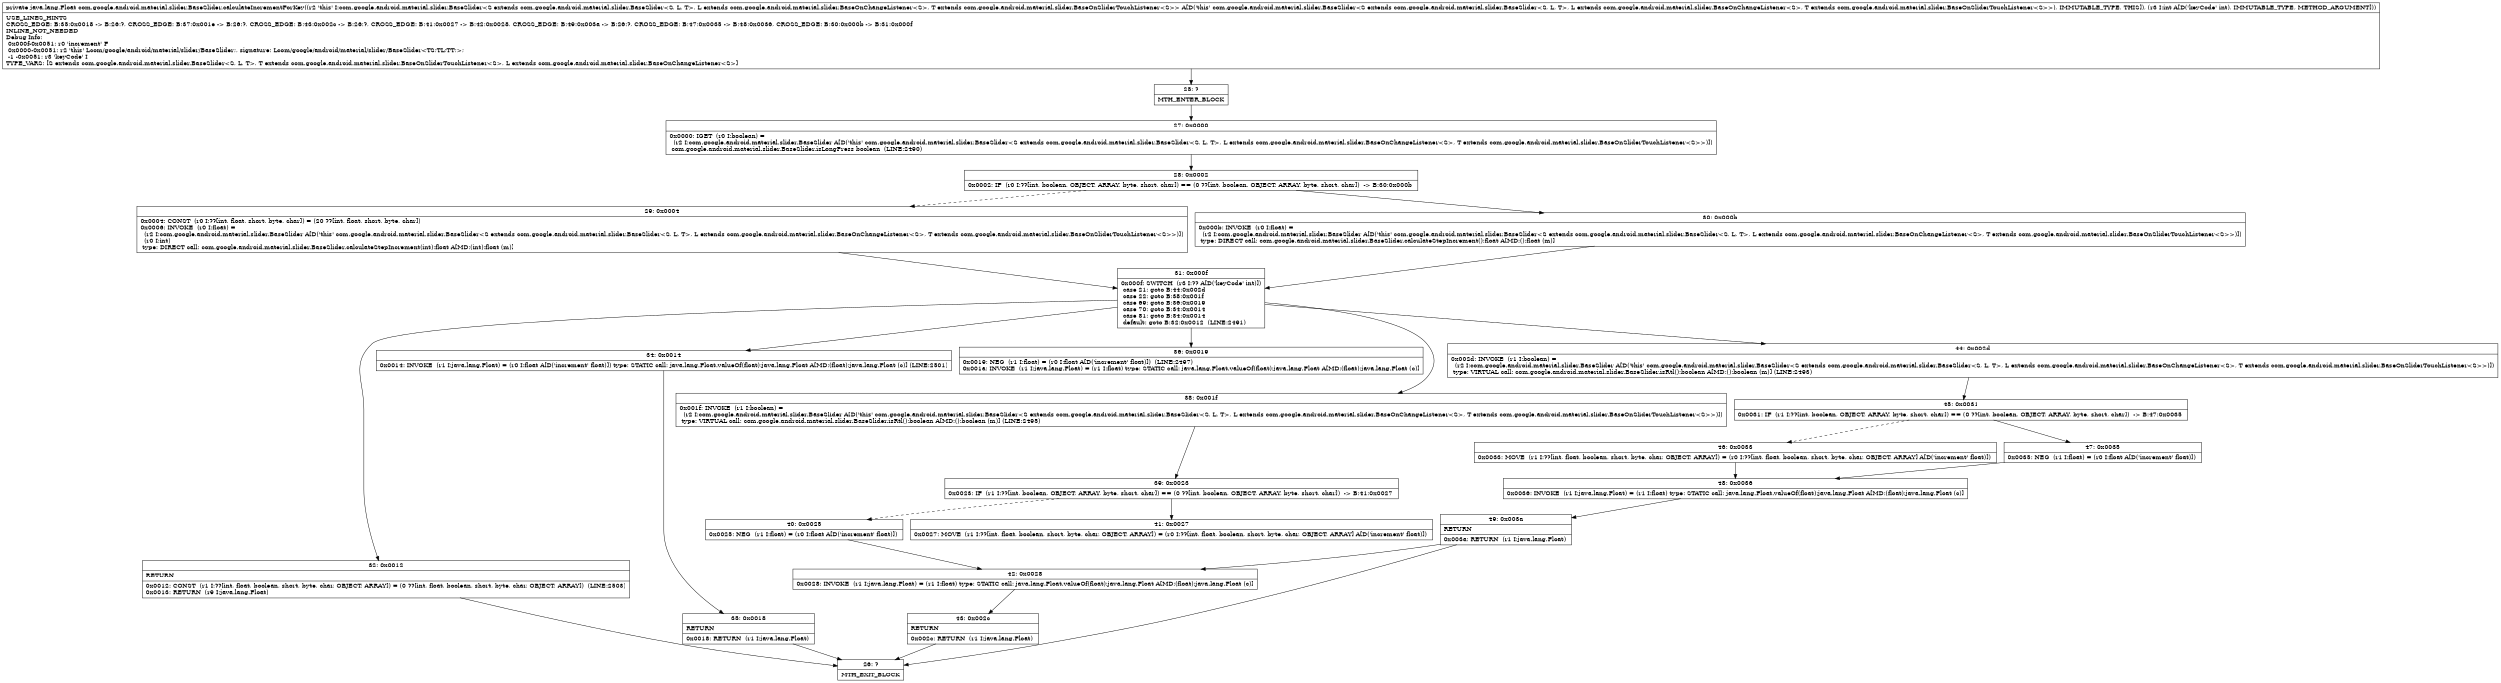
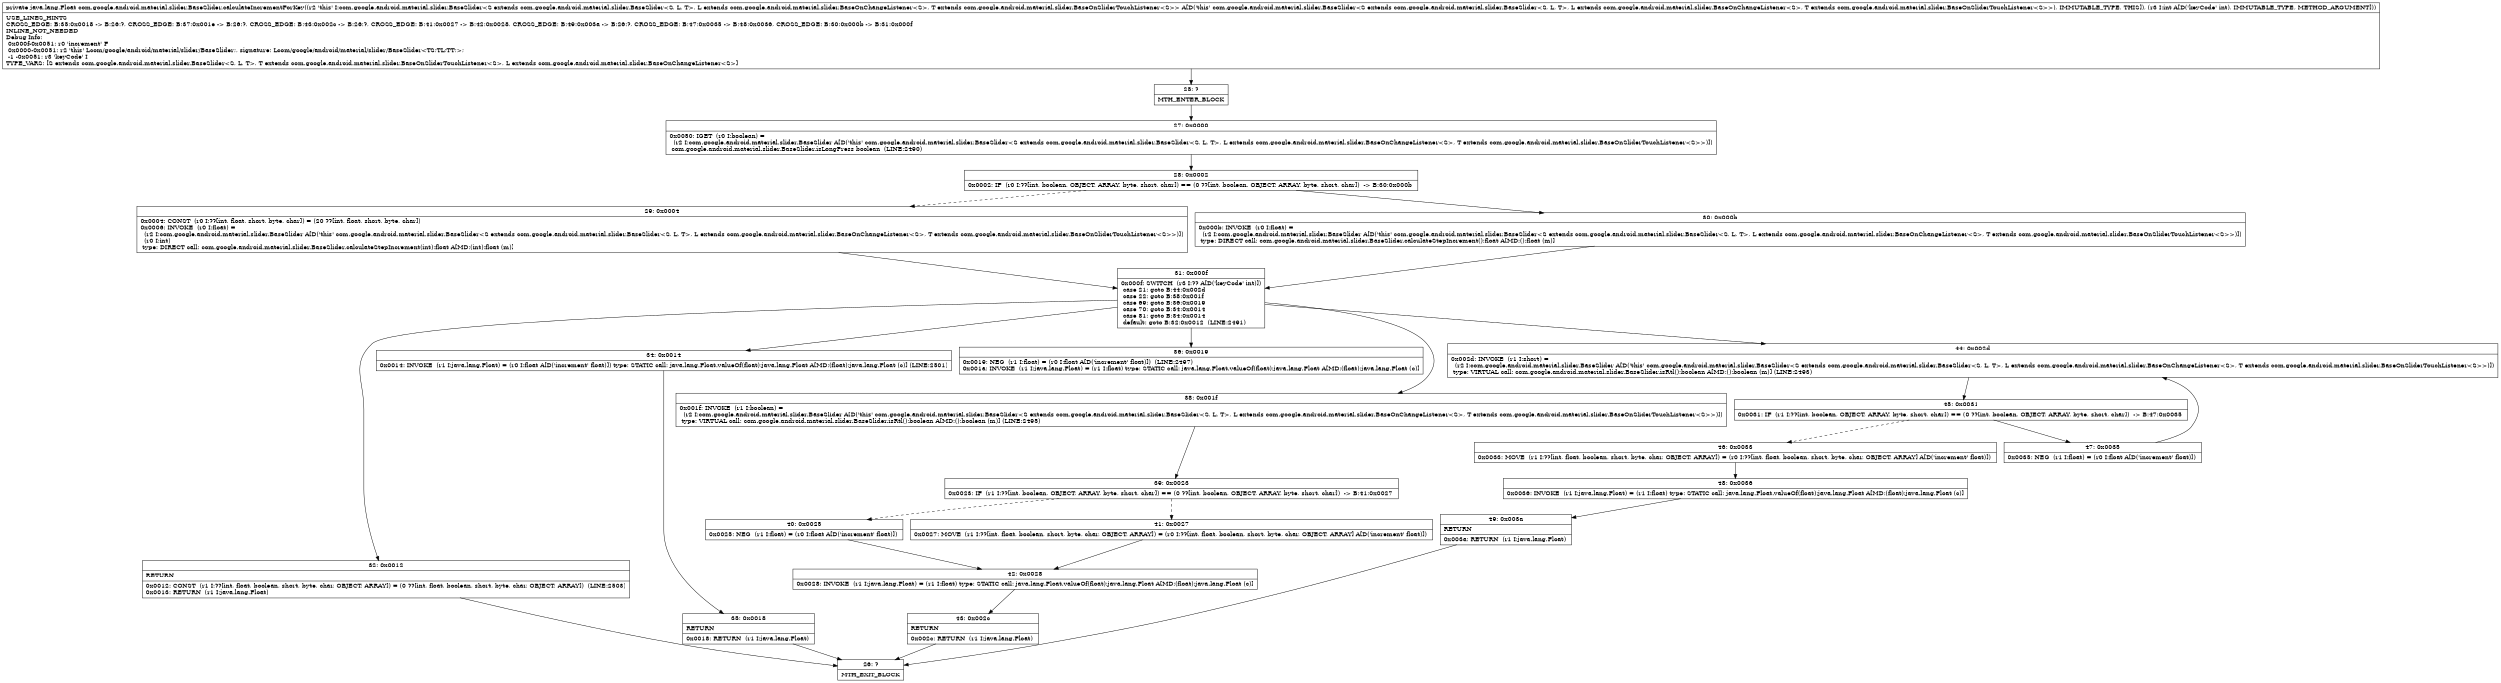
(718, 136) -> (718, 136)
(1505, 359) -> (1501, 359)
(1922, 470) -> (2198, 415)
(1172, 507) -> (1172, 507)
(1323, 559) -> (1100, 554)
(208, 593) -> (208, 593)
